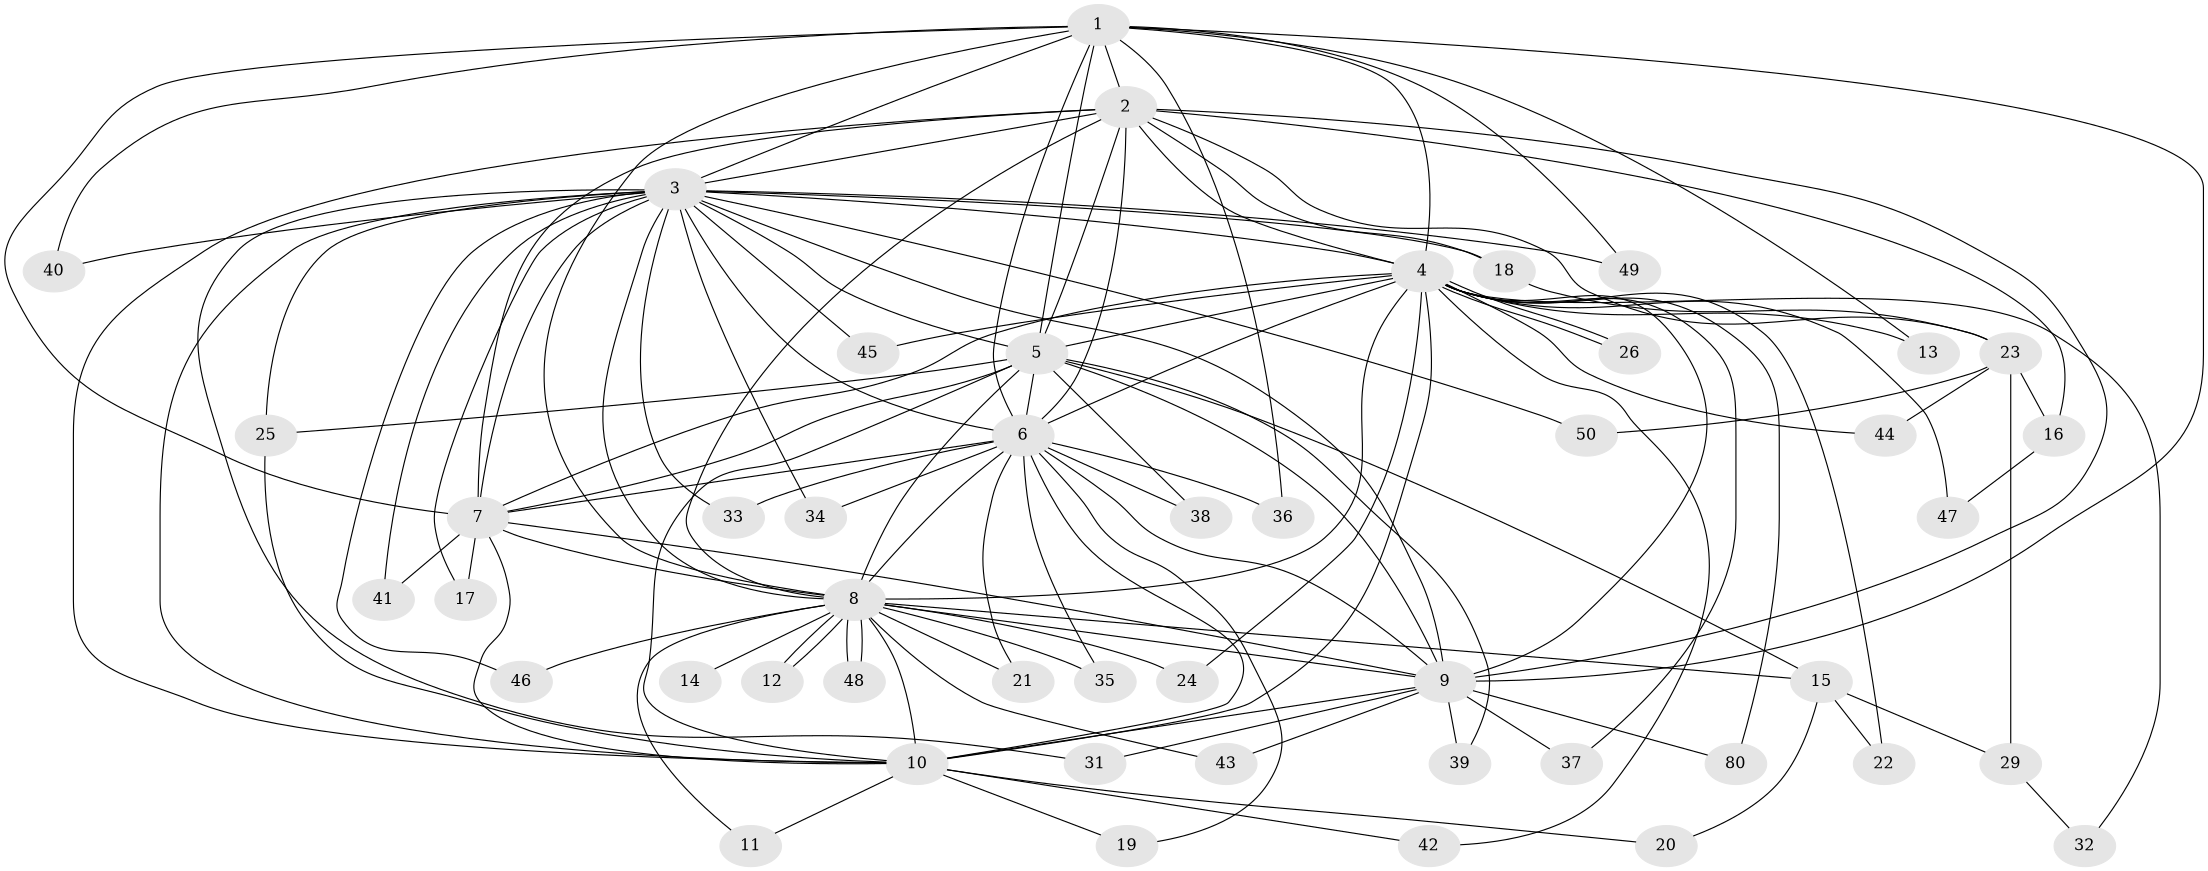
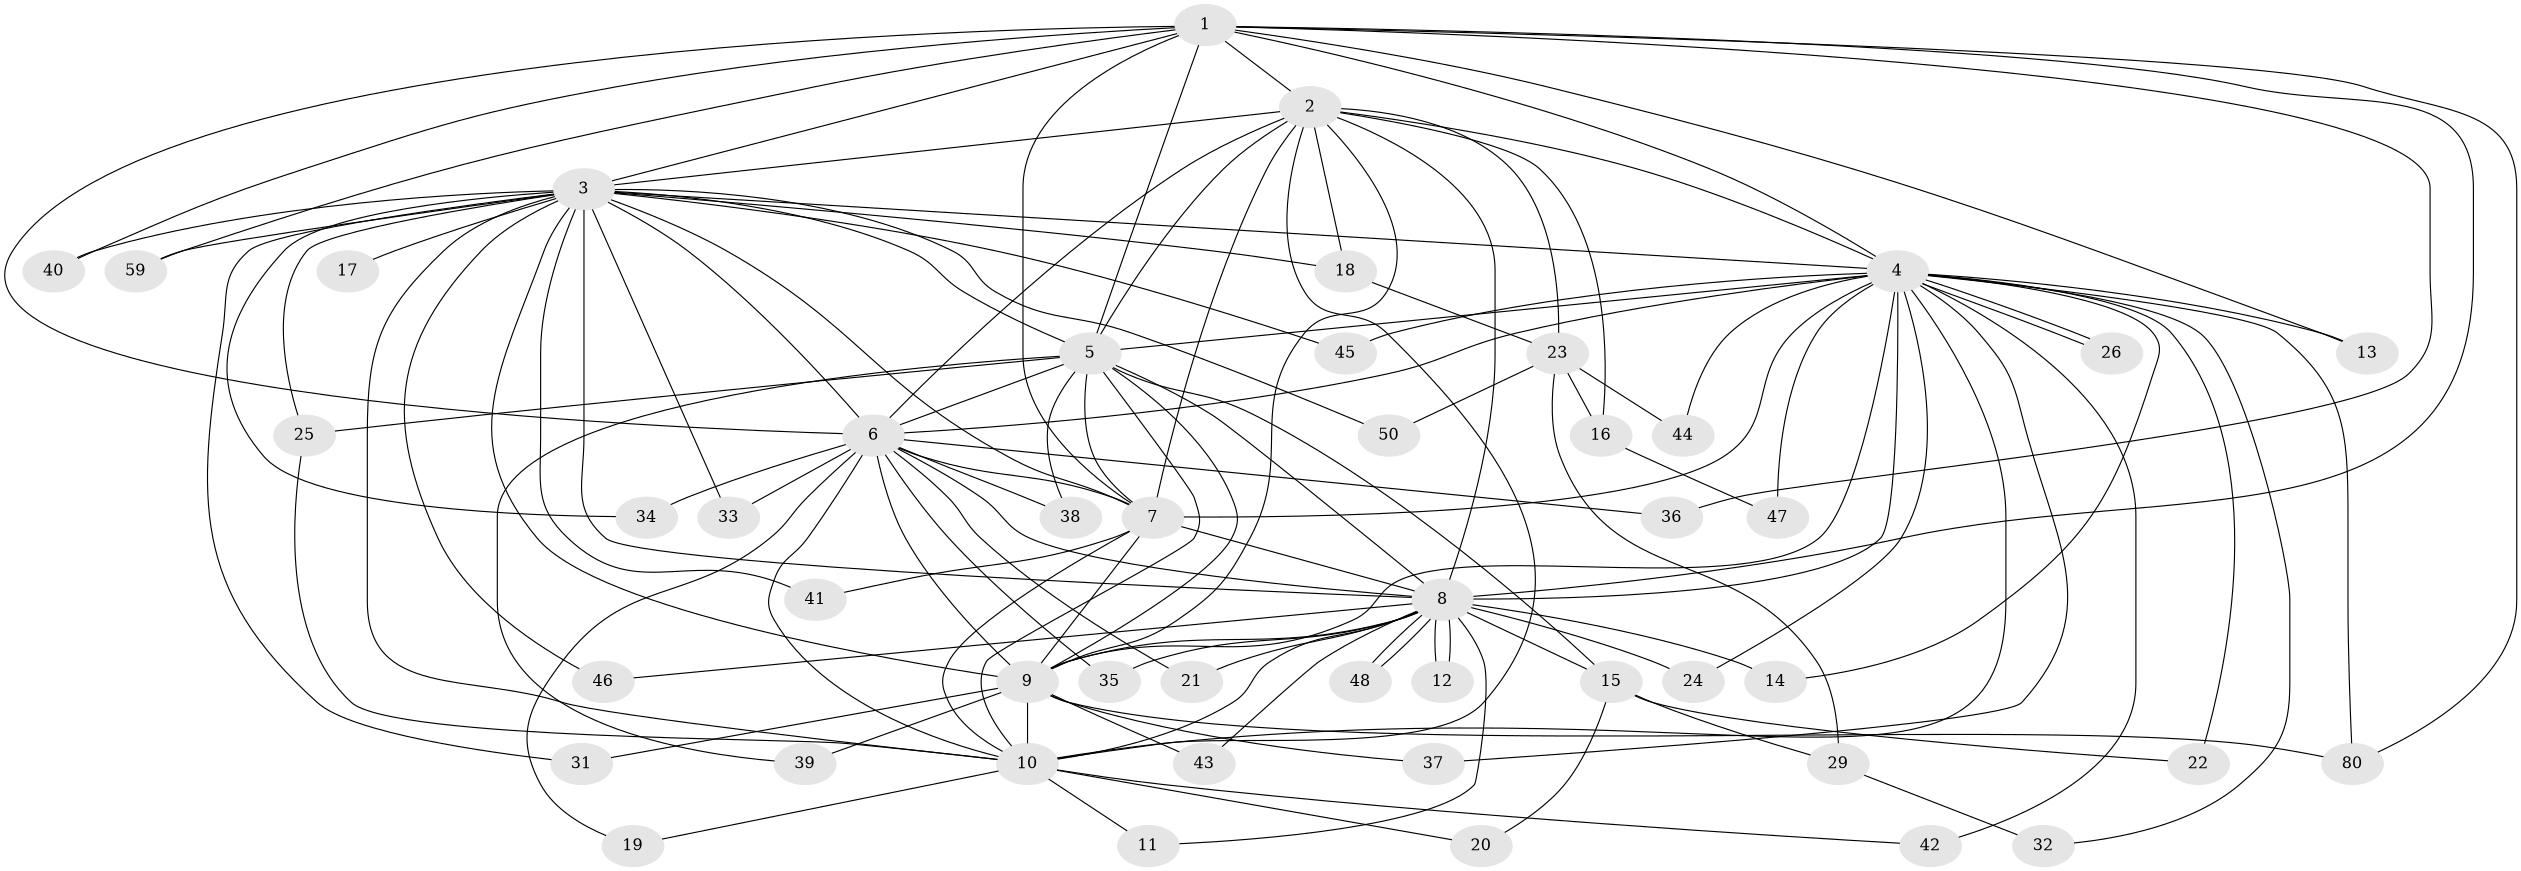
(2174, 159) -> (2216, 67)
(1630, 271) -> (136, 271)
none -> (2115, 474)
(472, 559) -> none
